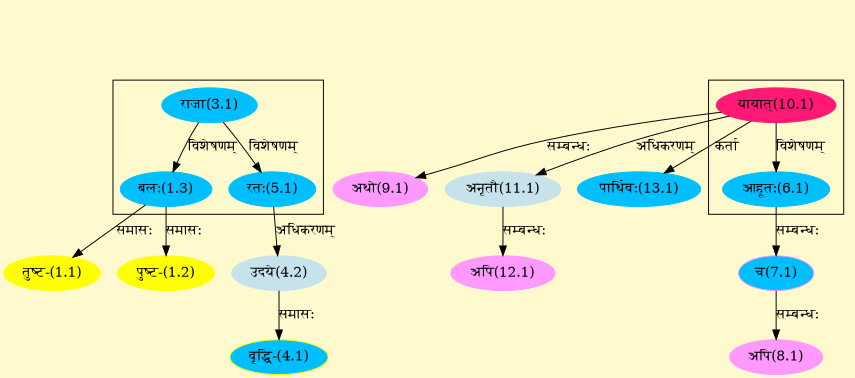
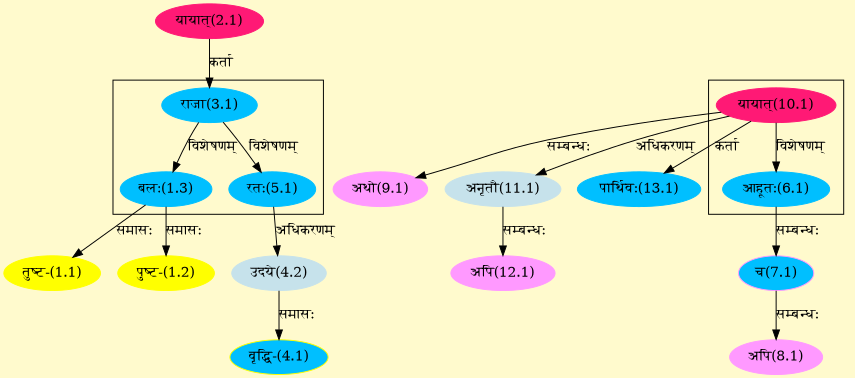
none -> (210, 21)
